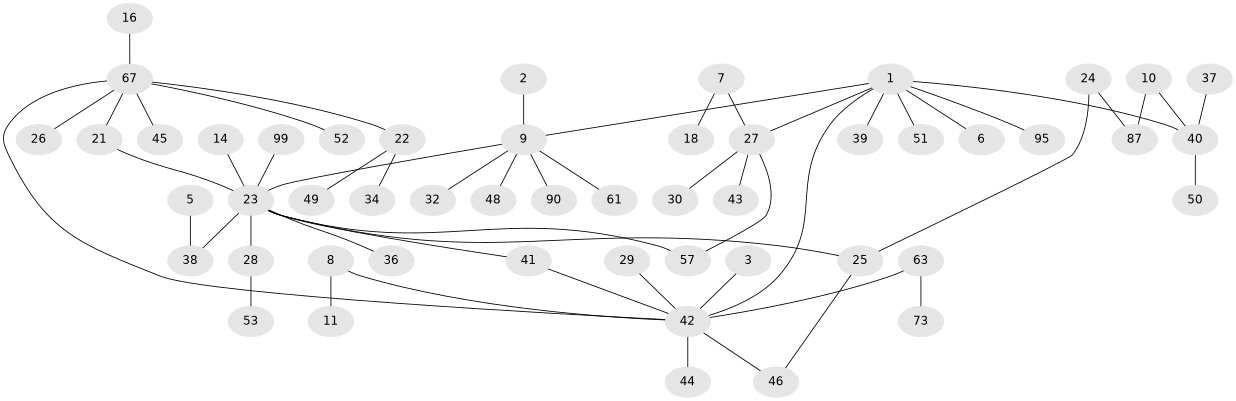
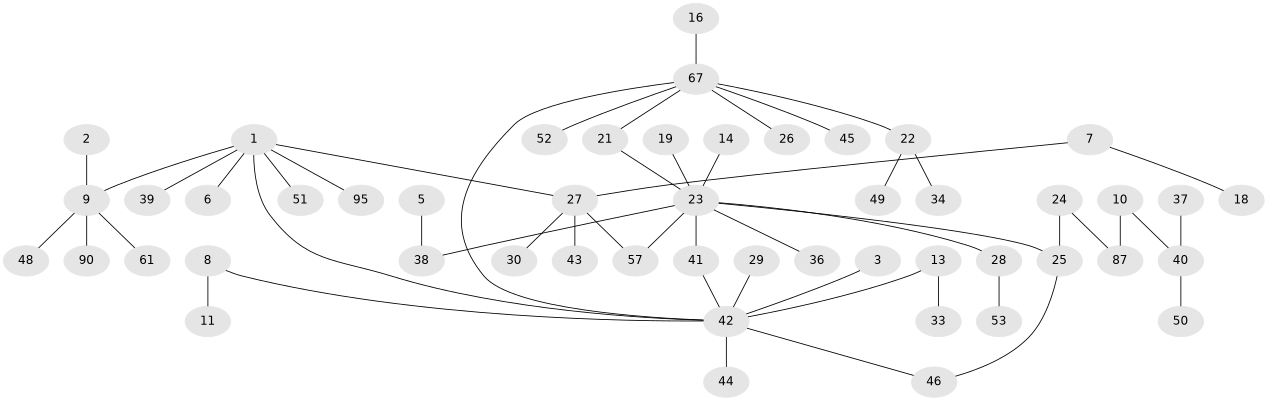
(1047, 98) -> none
(281, 140) -> (666, 140)
(379, 166) -> none
(433, 200) -> none
(921, 261) -> (938, 261)
(921, 322) -> (938, 322)
